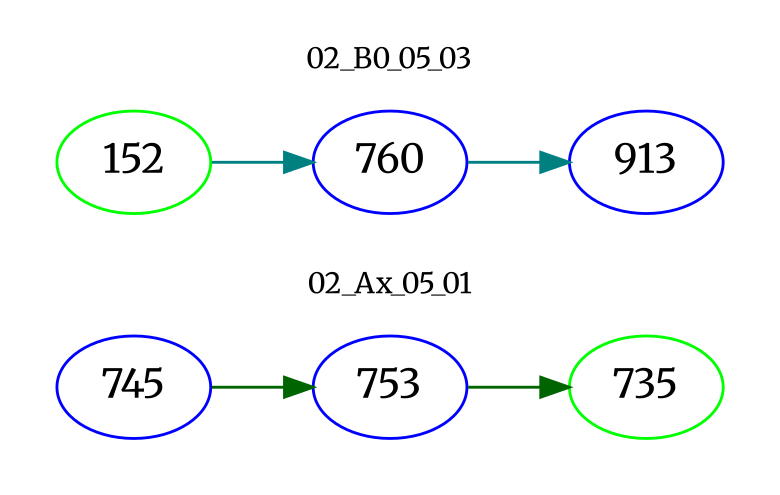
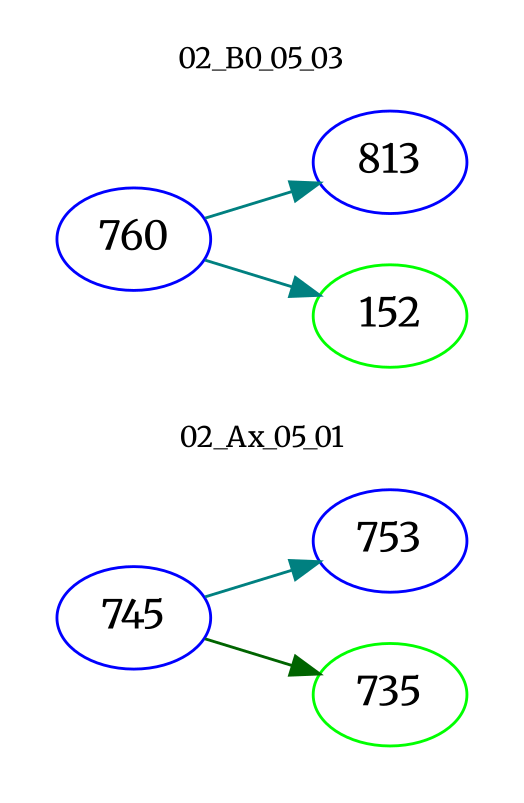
(248, 162) -> (248, 273)
(646, 162) -> (390, 162)
(248, 387) -> (248, 584)
(504, 387) -> (248, 652)
